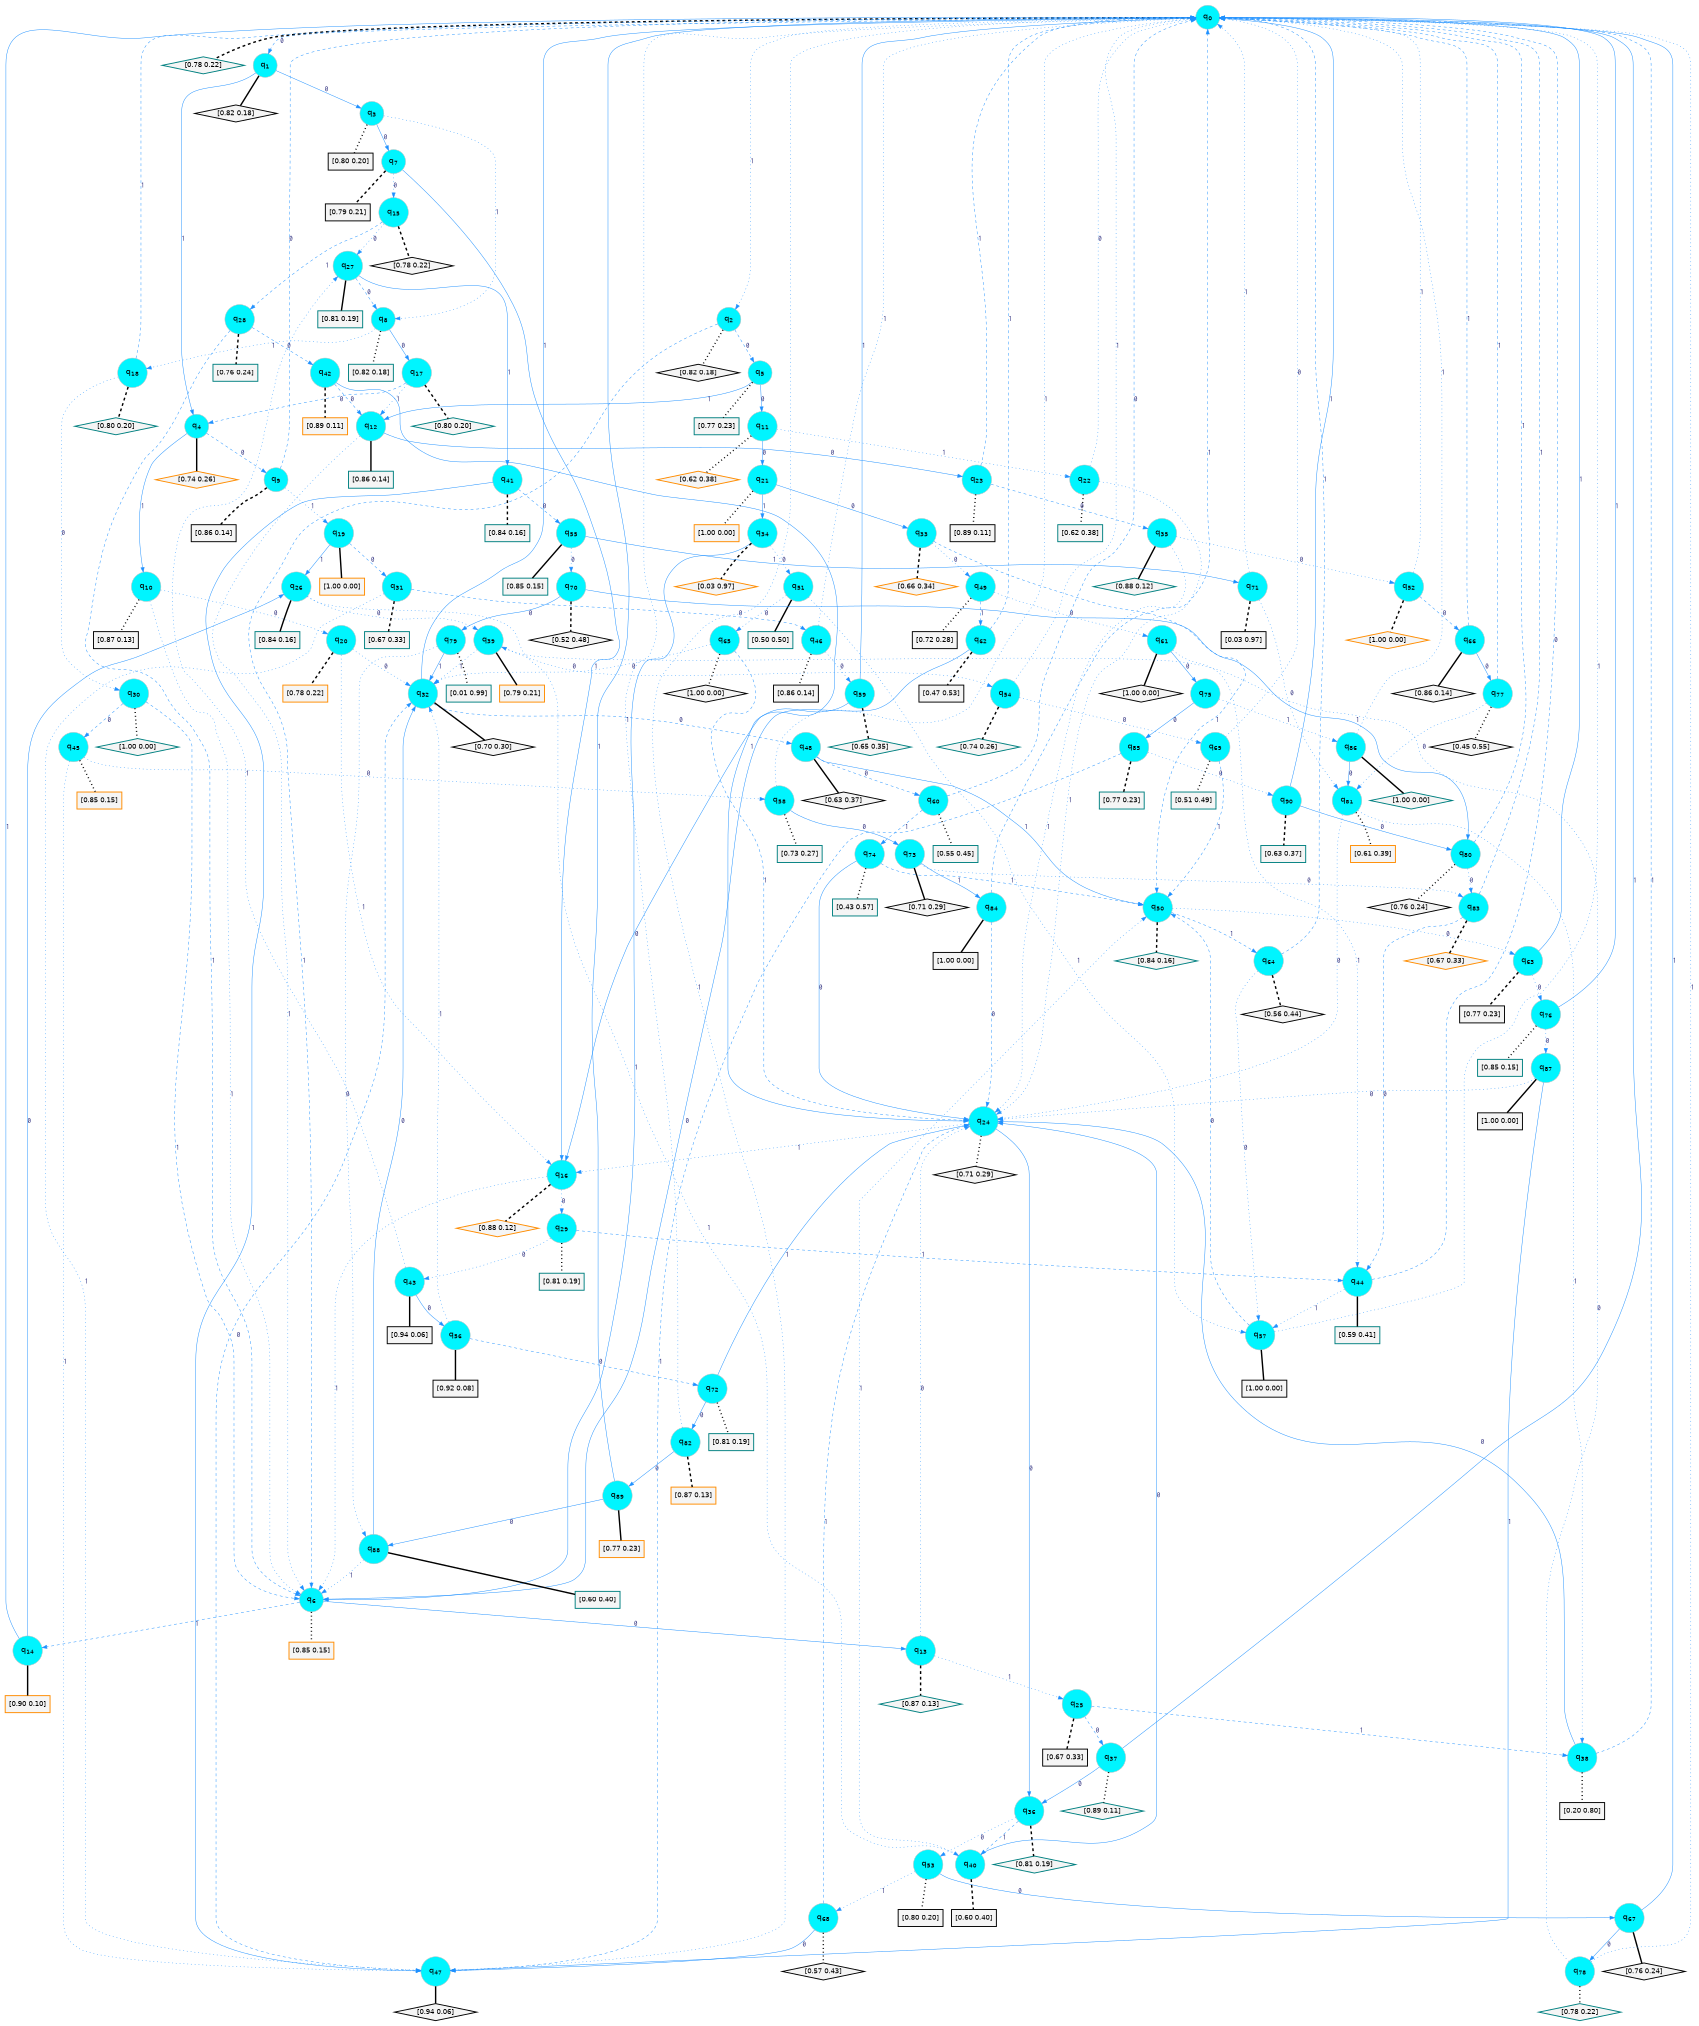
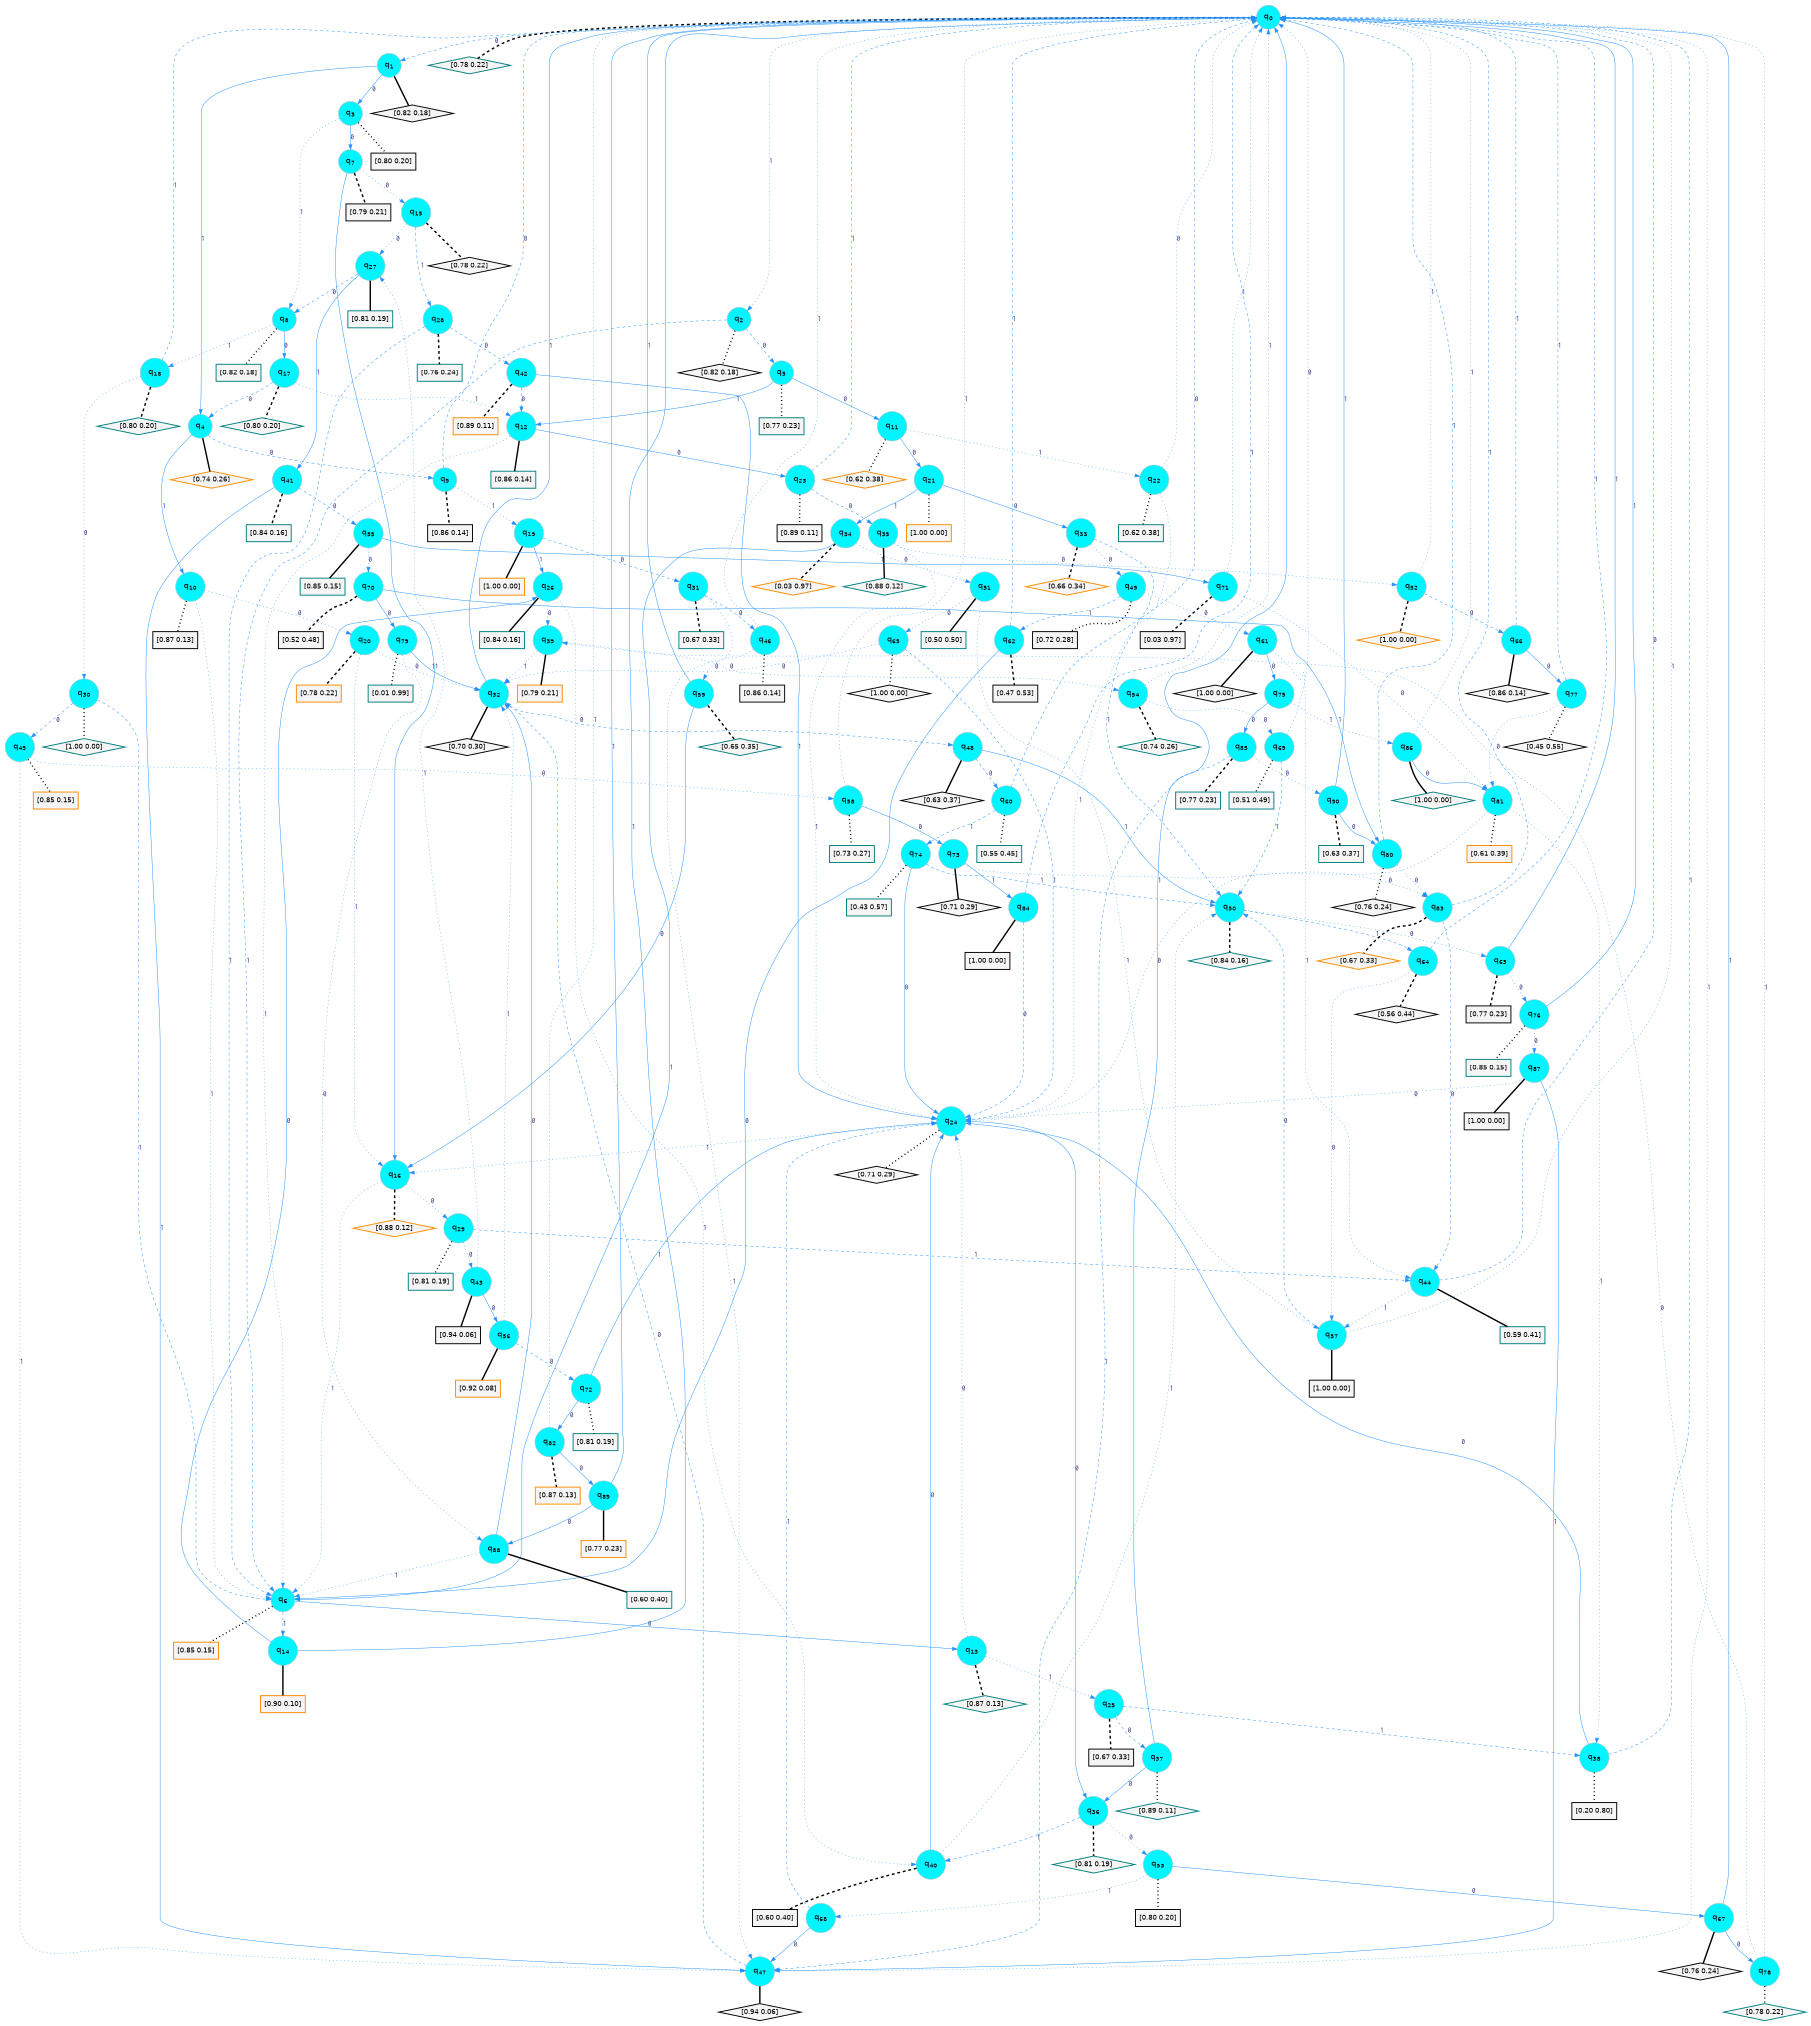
(571, 640) -> (301, 640)
(455, 1389) -> (478, 1389)
(823, 1971) -> none
